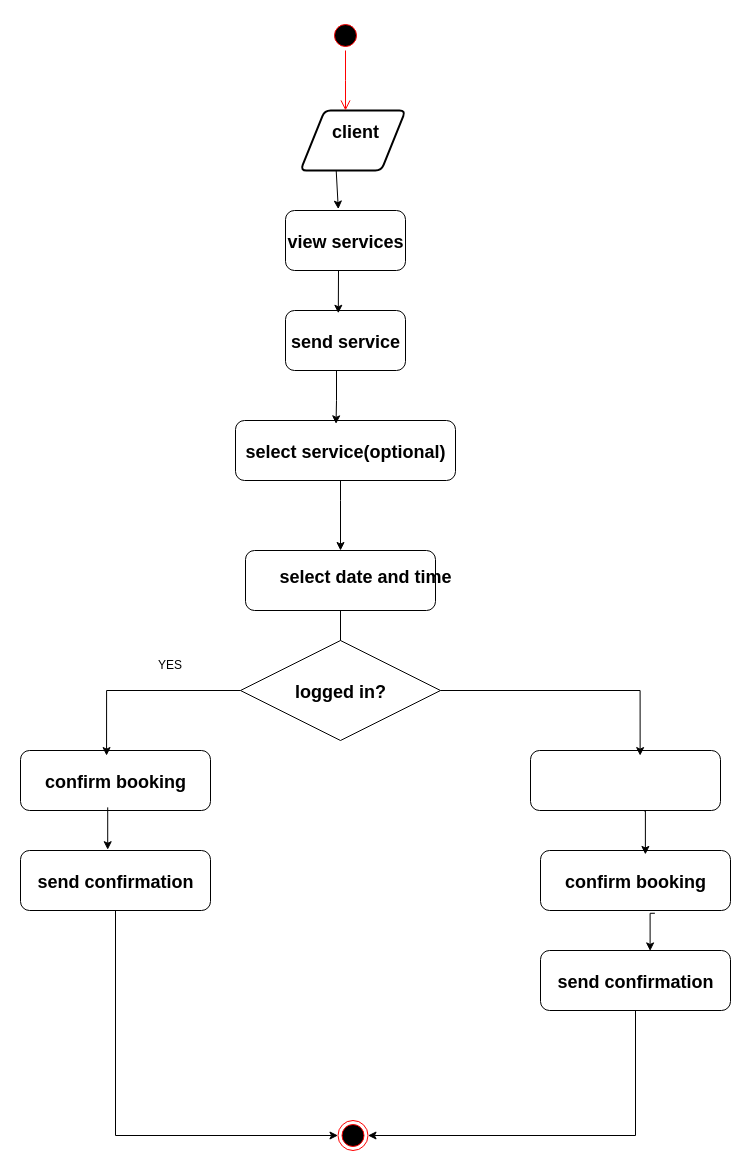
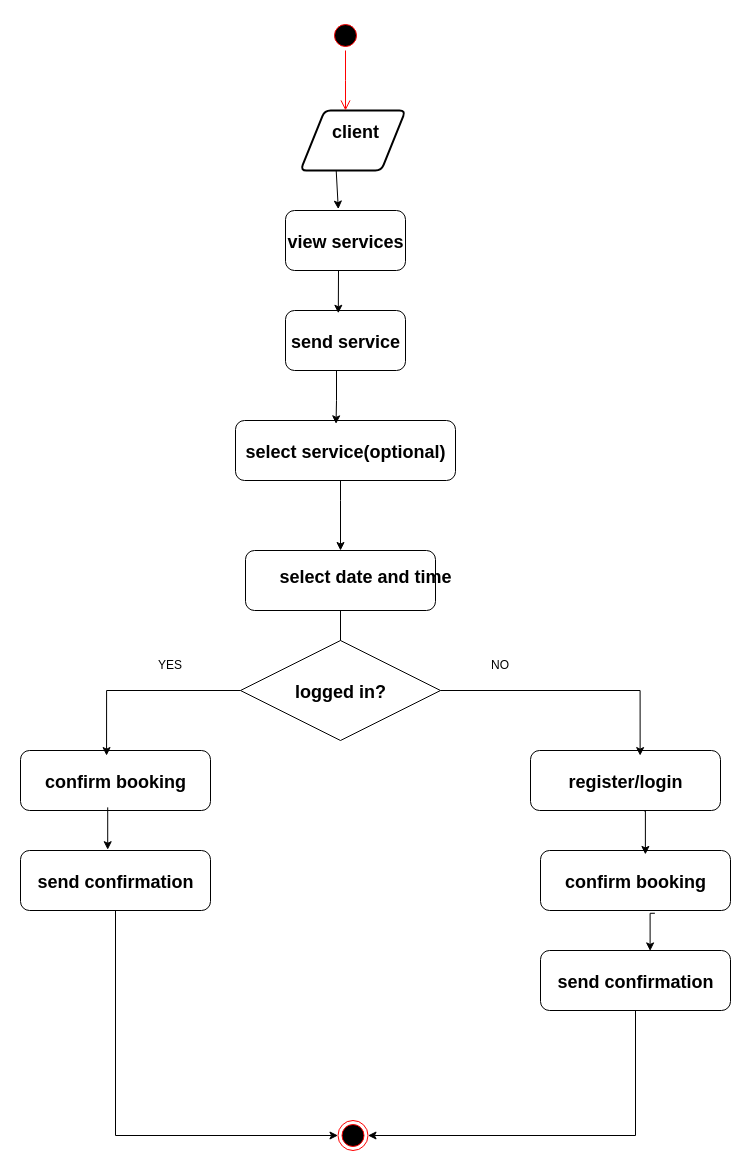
none -> (501, 666)
none -> (626, 781)
